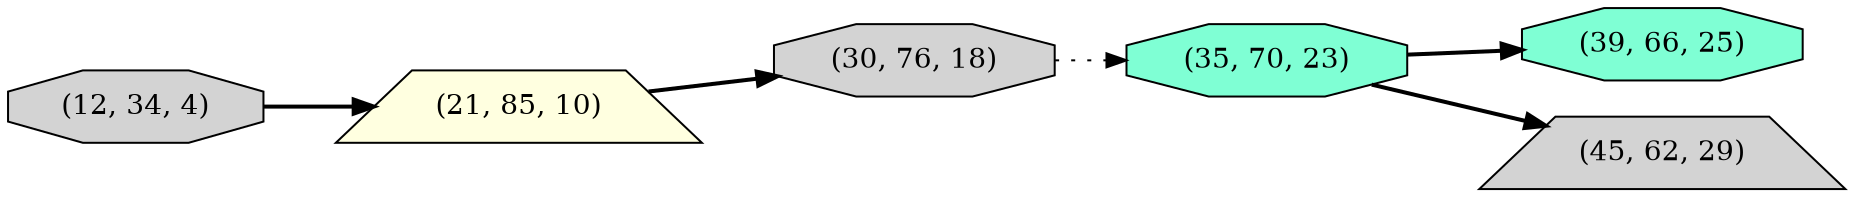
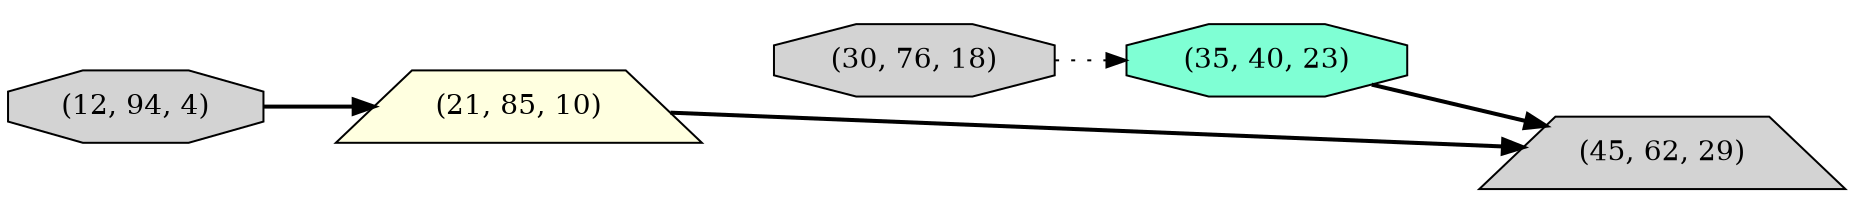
(1662, 44) -> none
(1267, 60) -> (1267, 60)
(703, 85) -> (1086, 130)
(136, 107) -> (136, 107)
